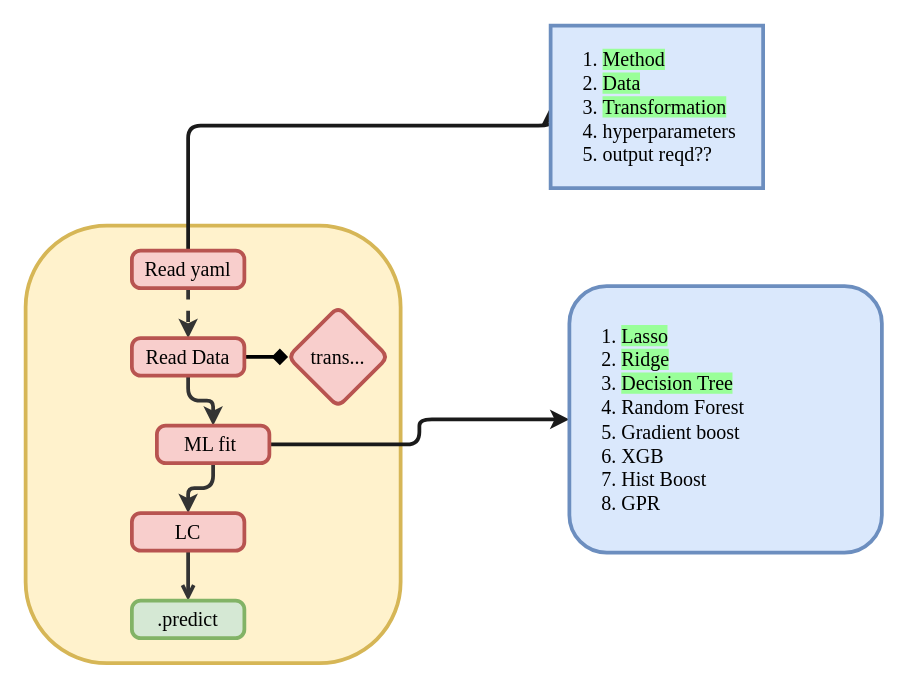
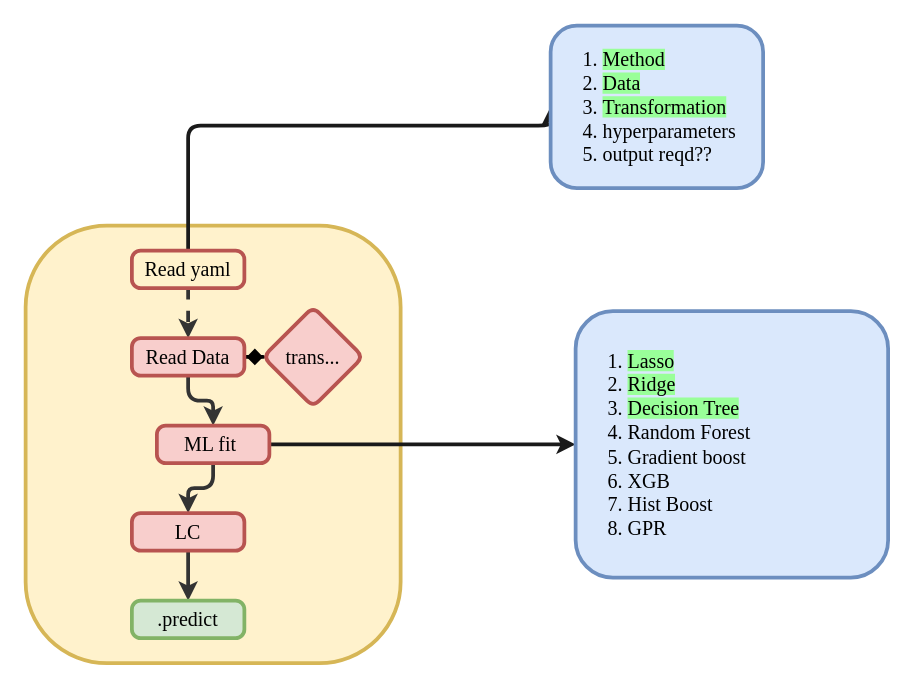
(657, 107) -> (657, 107)
(188, 269) -> (188, 269)
(338, 357) -> (313, 357)
(726, 419) -> (732, 444)
(188, 585) -> (188, 585)
